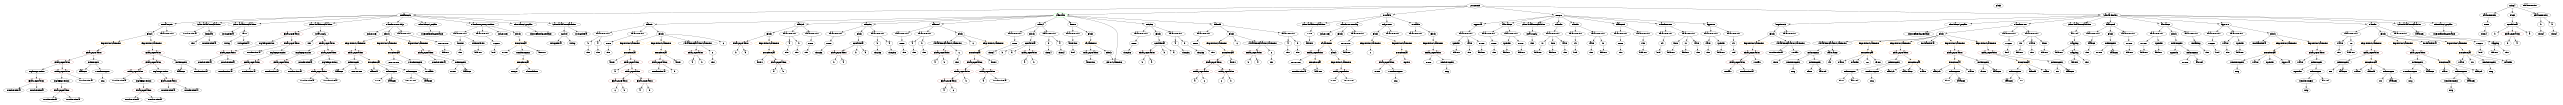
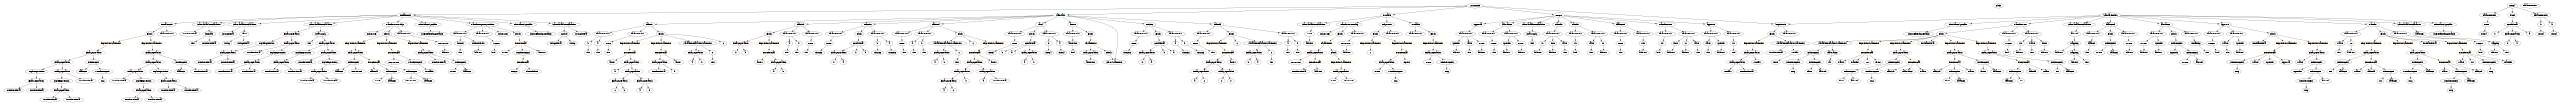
(1791, 10) -> (1627, 15)
(1041, 25) -> (1041, 25)
